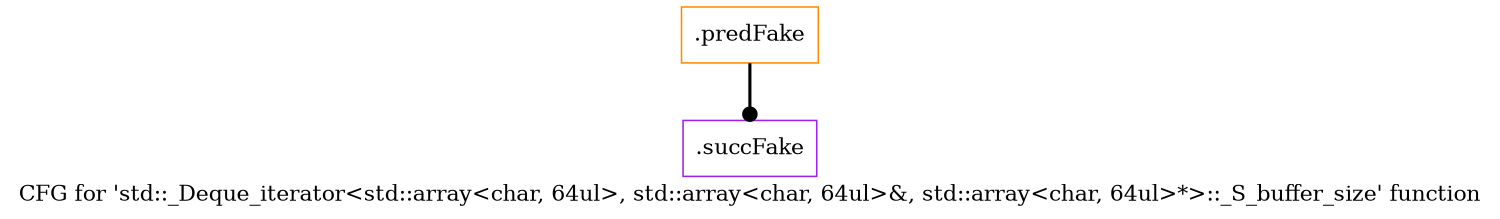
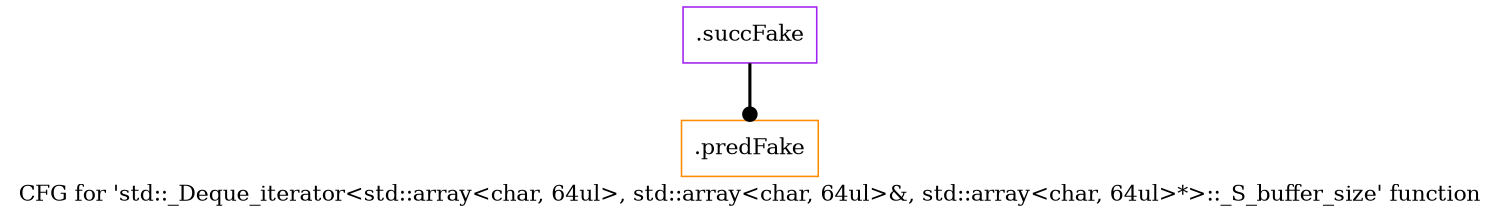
(750, 86) -> (750, 86)
